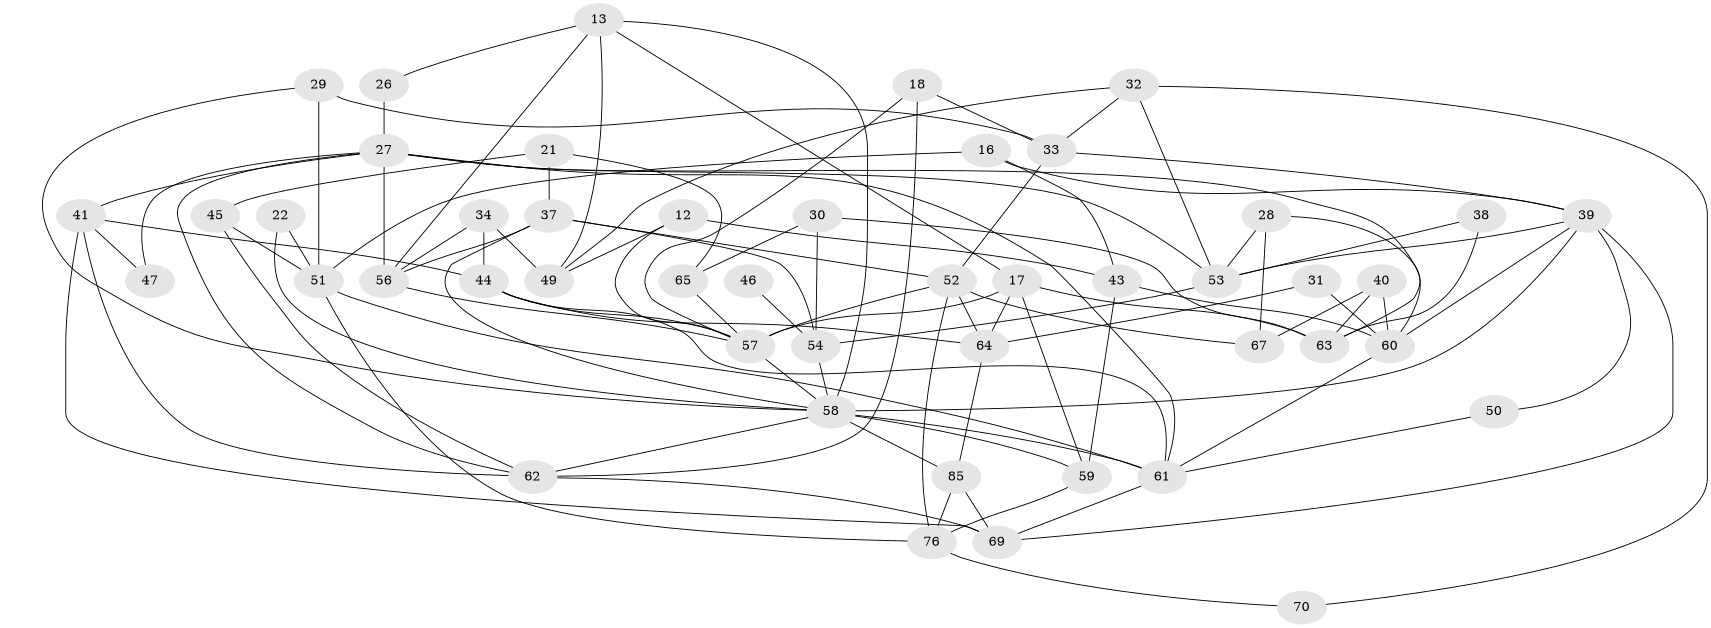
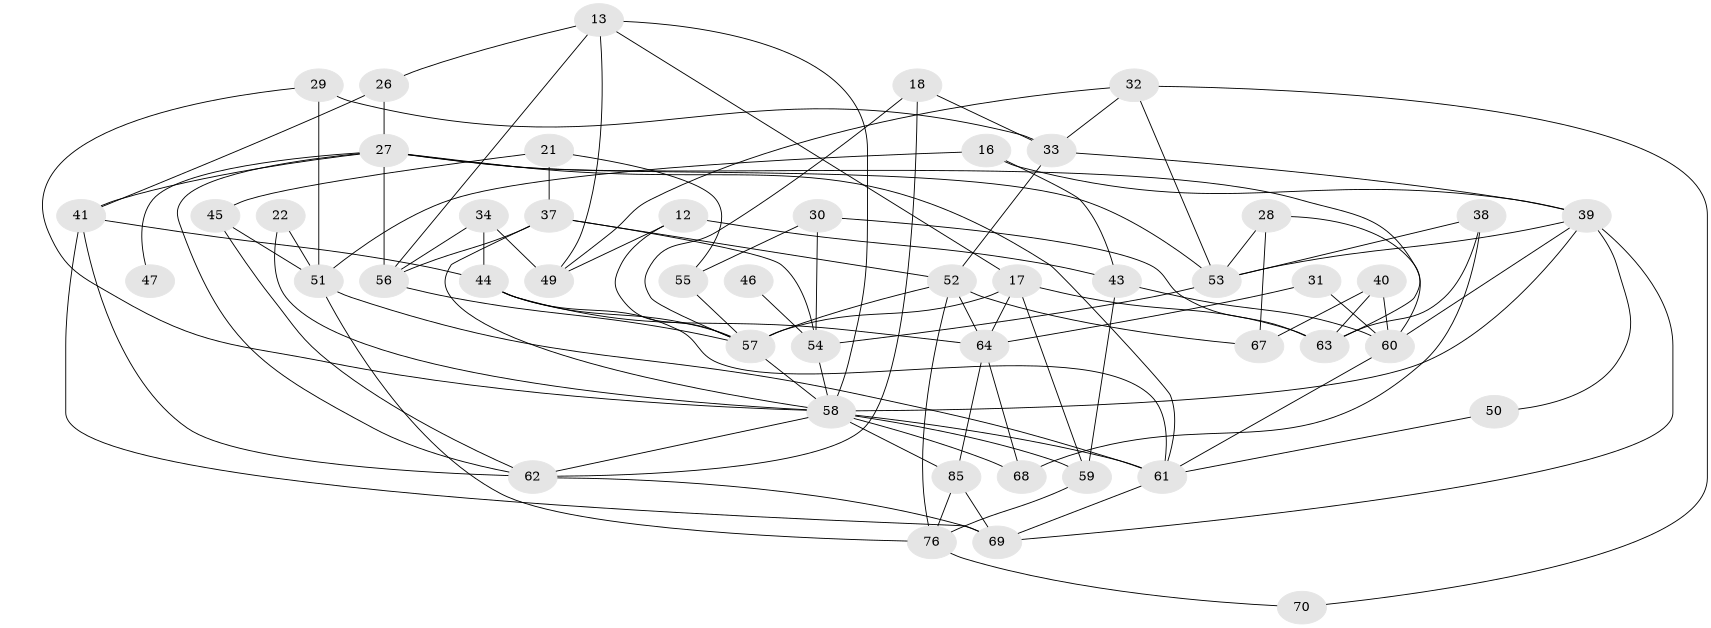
(116, 249) -> (234, 152)
(683, 281) -> (683, 281)
none -> (1022, 477)
